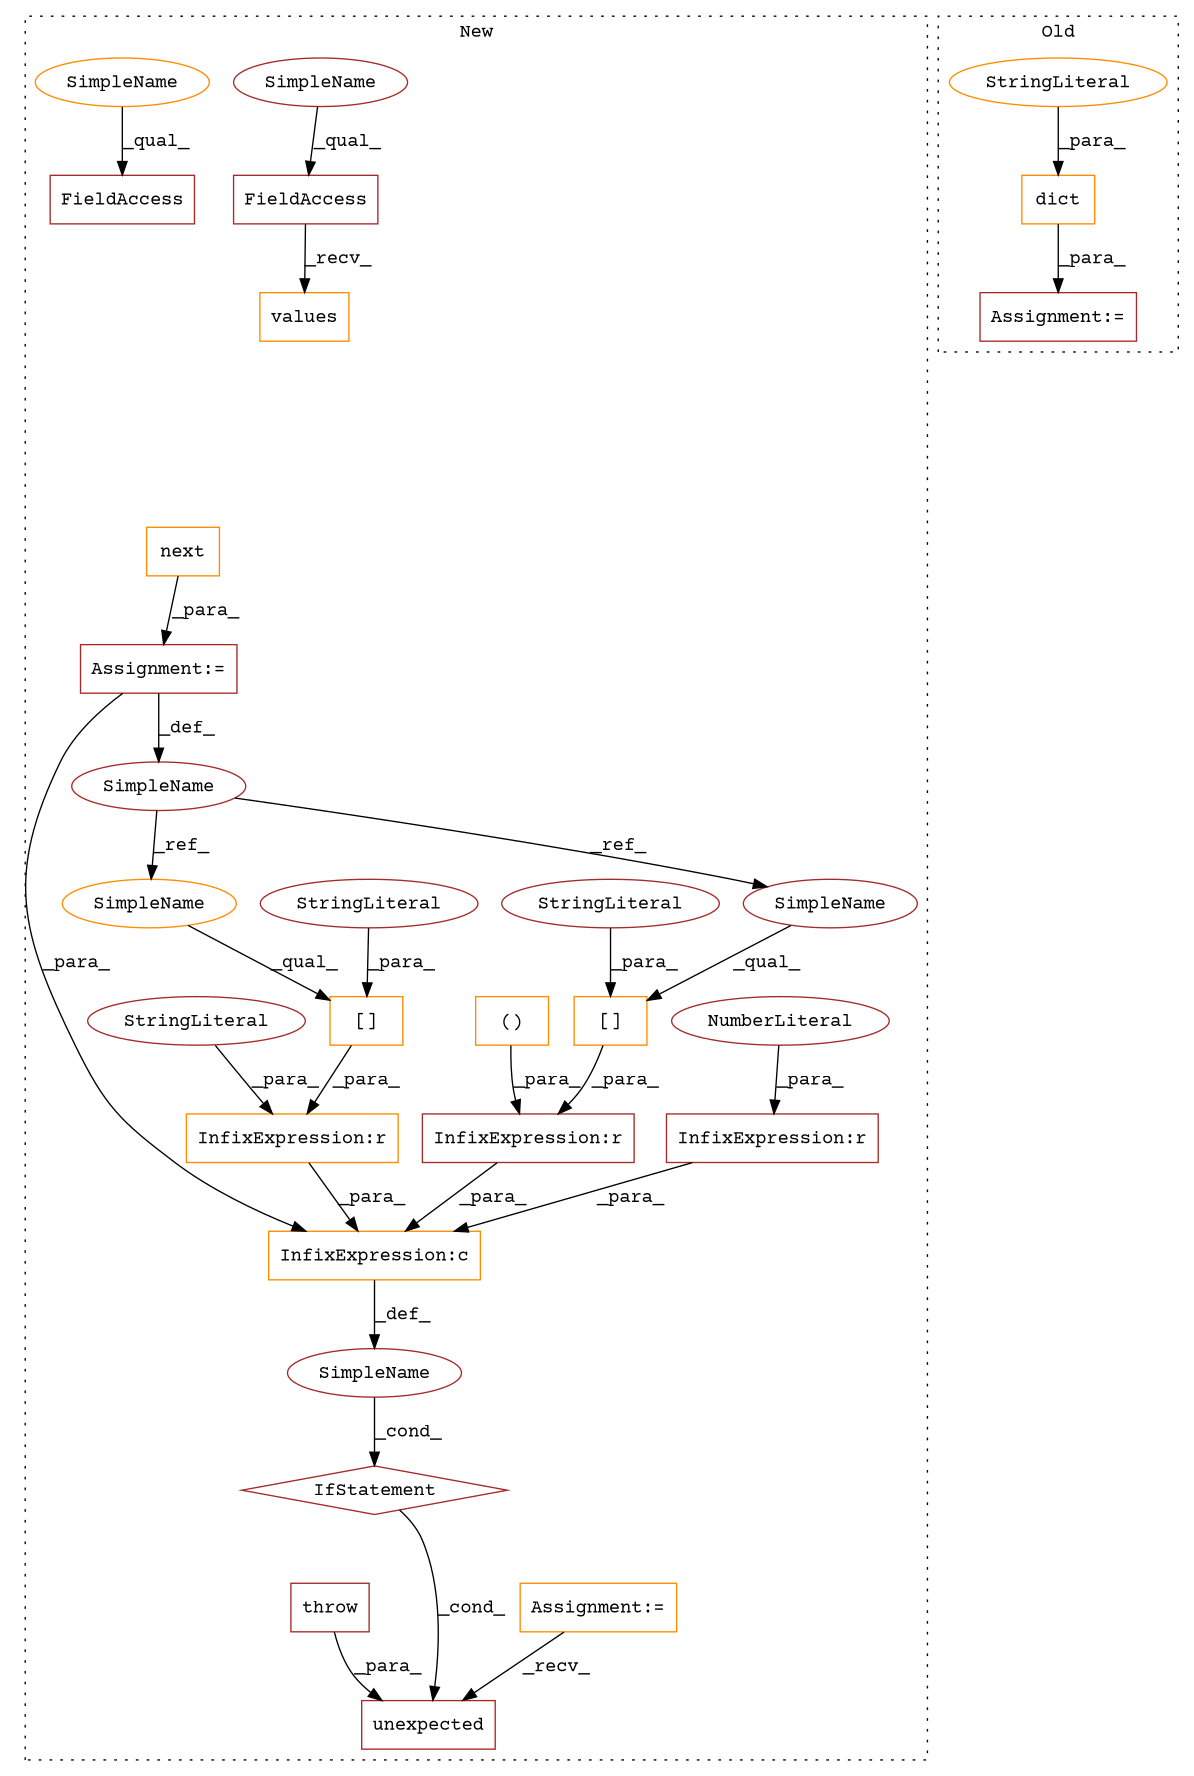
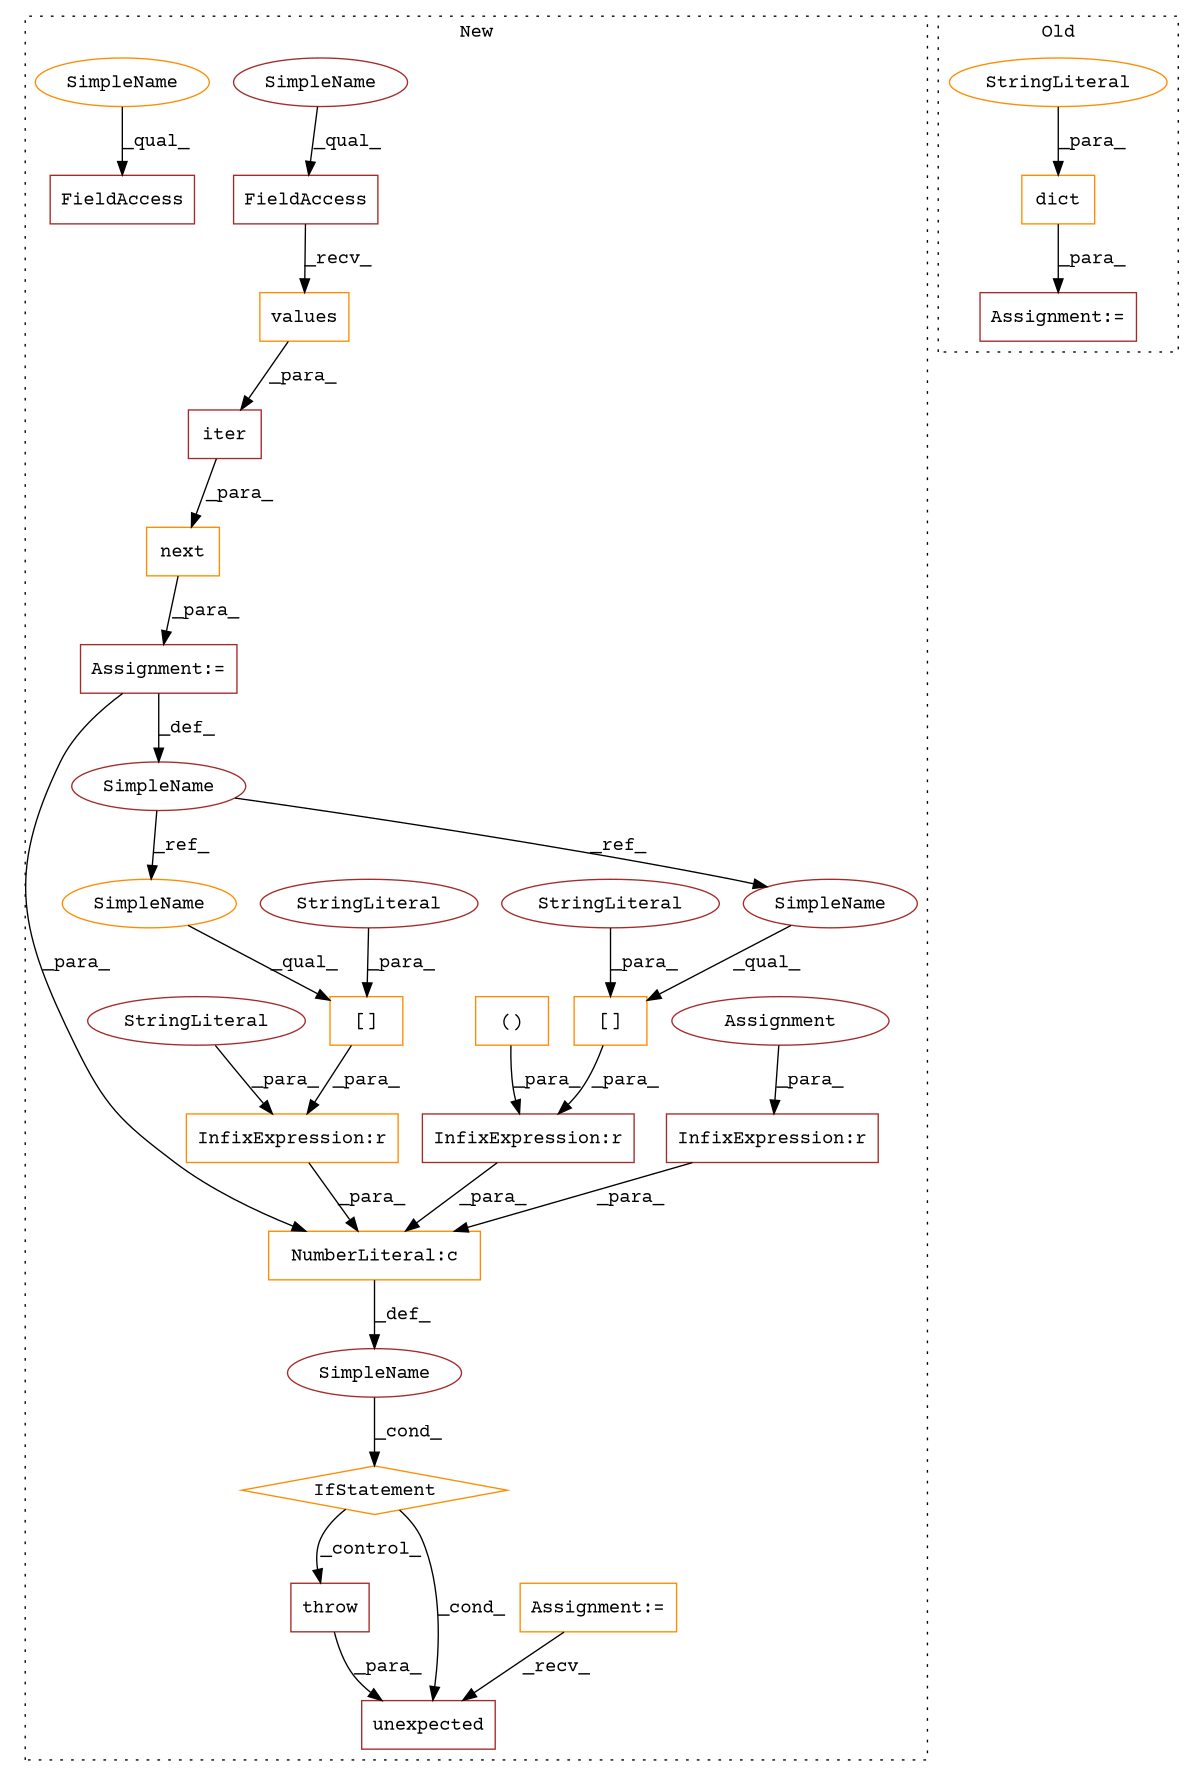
none -> (225, 434)
(780, 1021) -> (780, 1021)
(375, 1256) -> (375, 1256)
(375, 1490) -> (375, 1490)
none -> (322, 1535)
